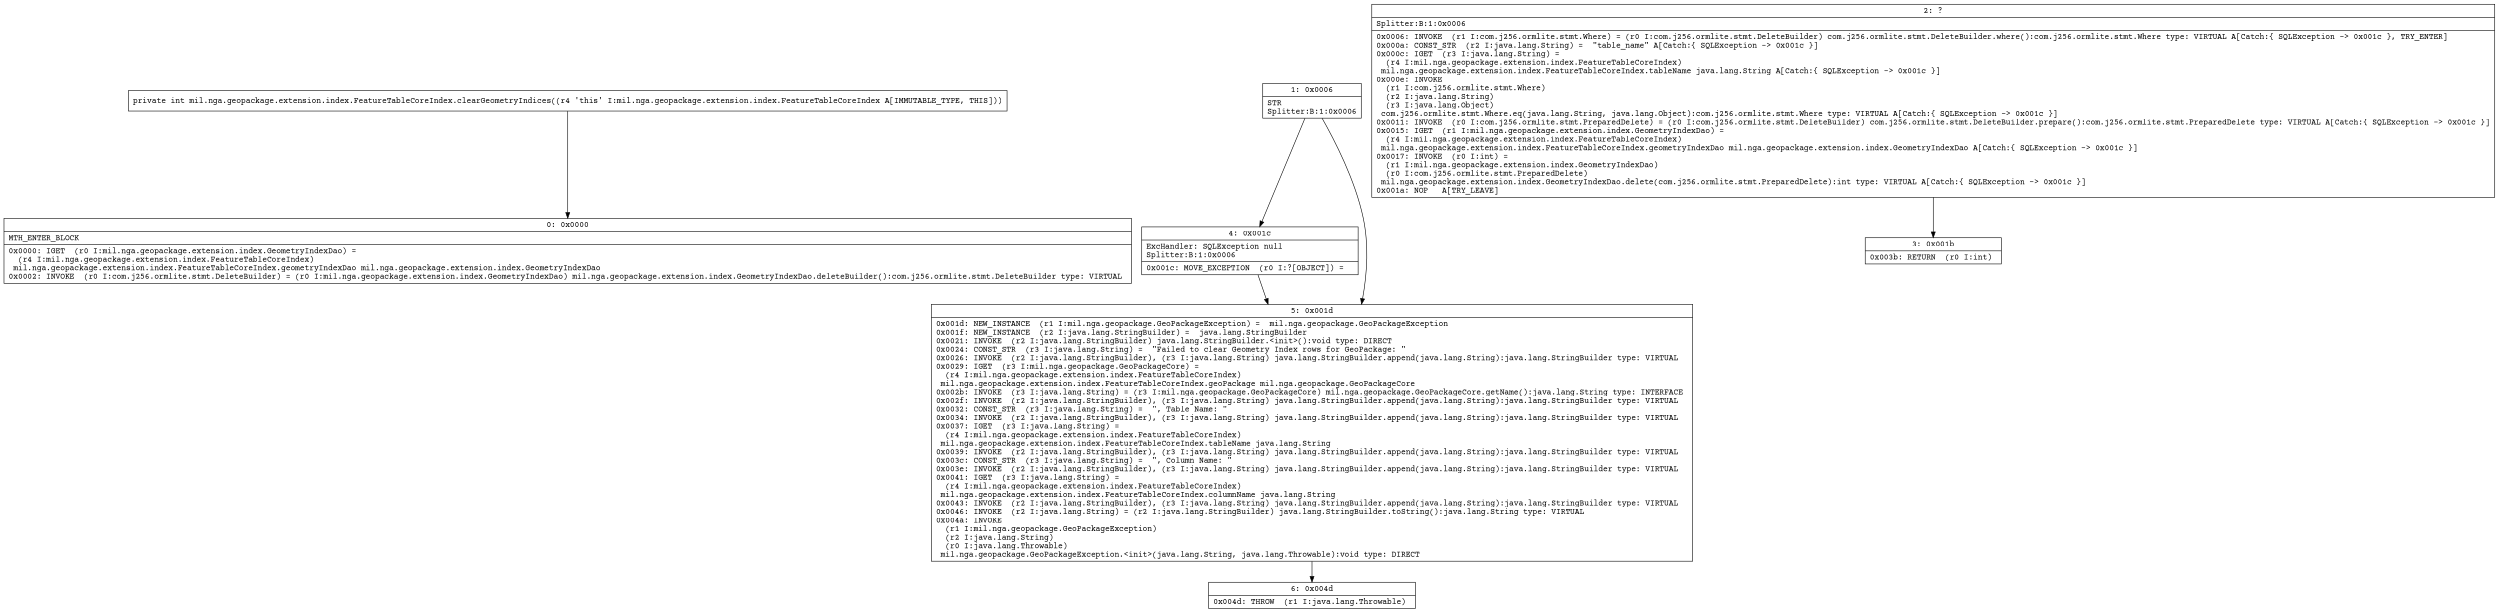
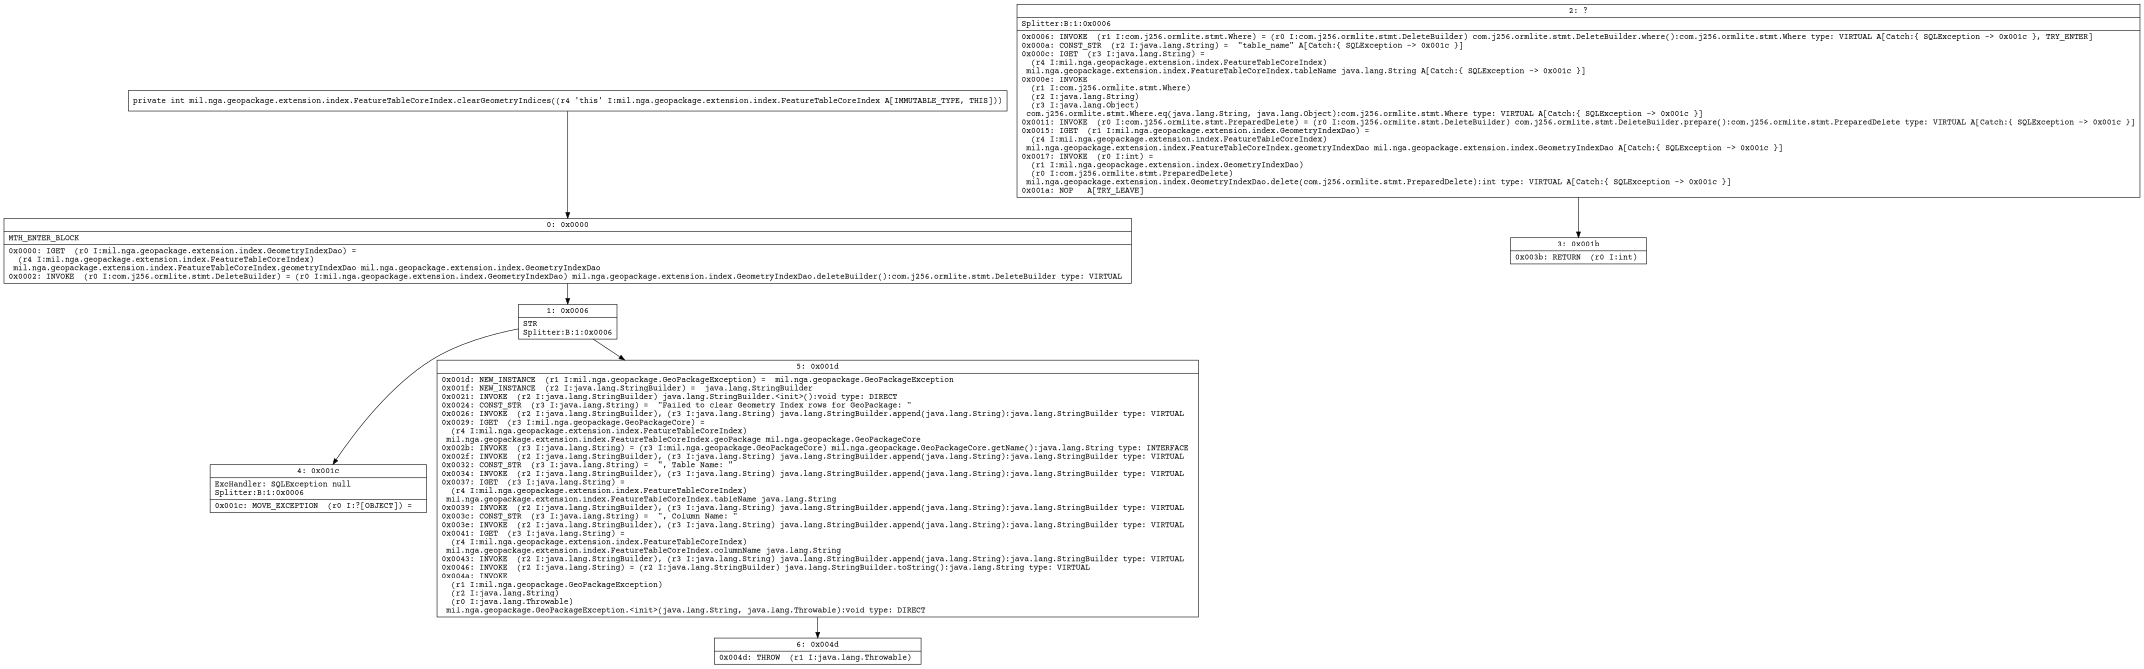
(1262, 287) -> none
none -> (568, 291)
